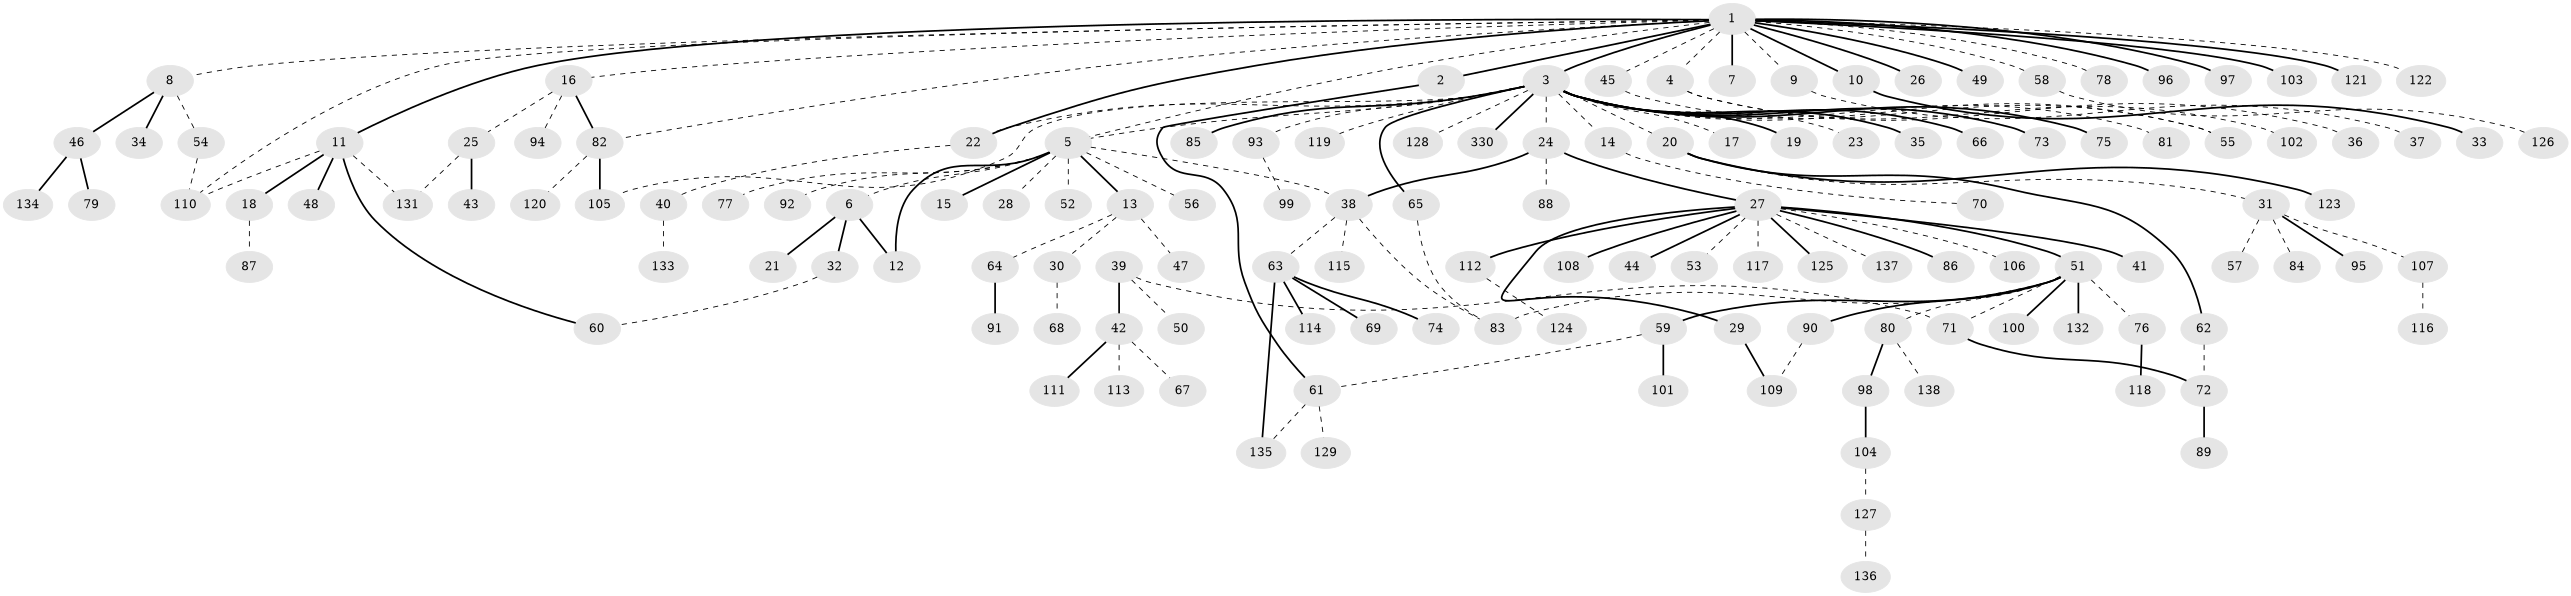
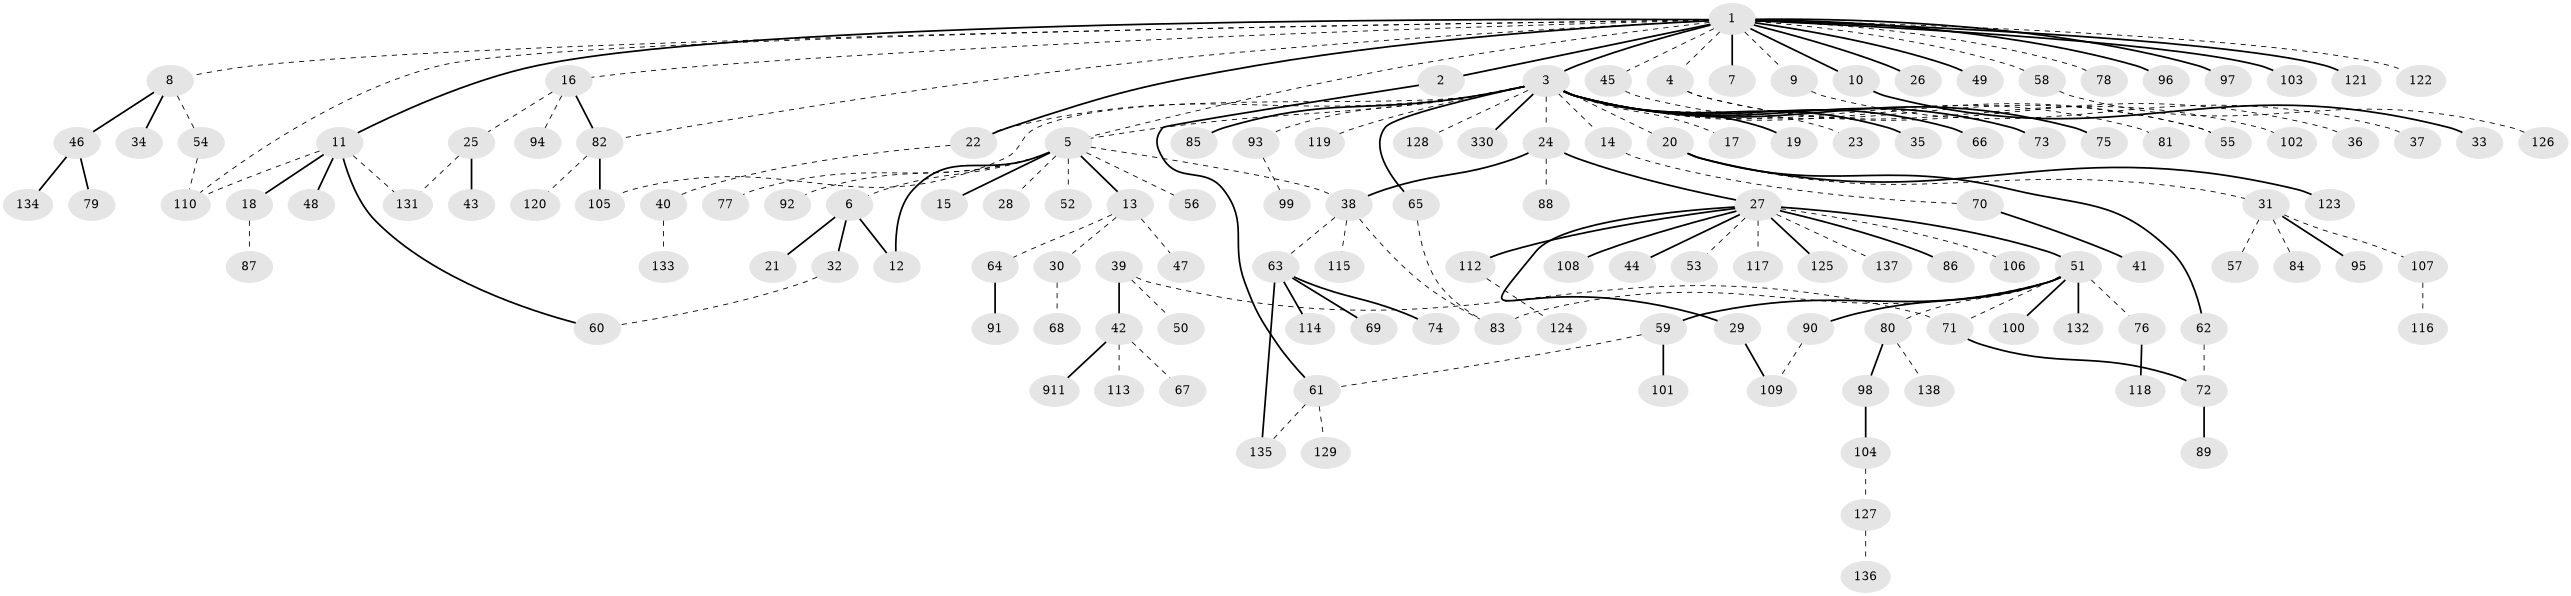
(1987, 230) -> (2062, 233)
(1055, 391) -> (1055, 391)
